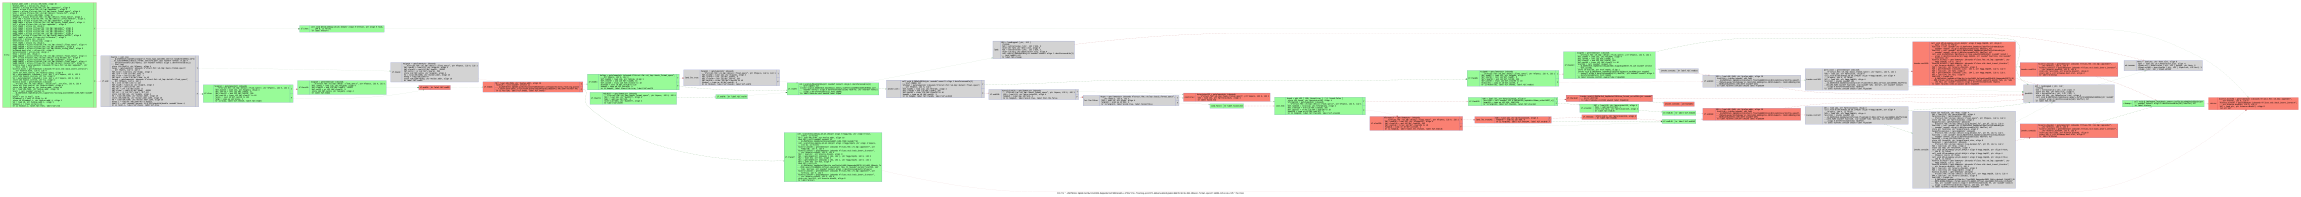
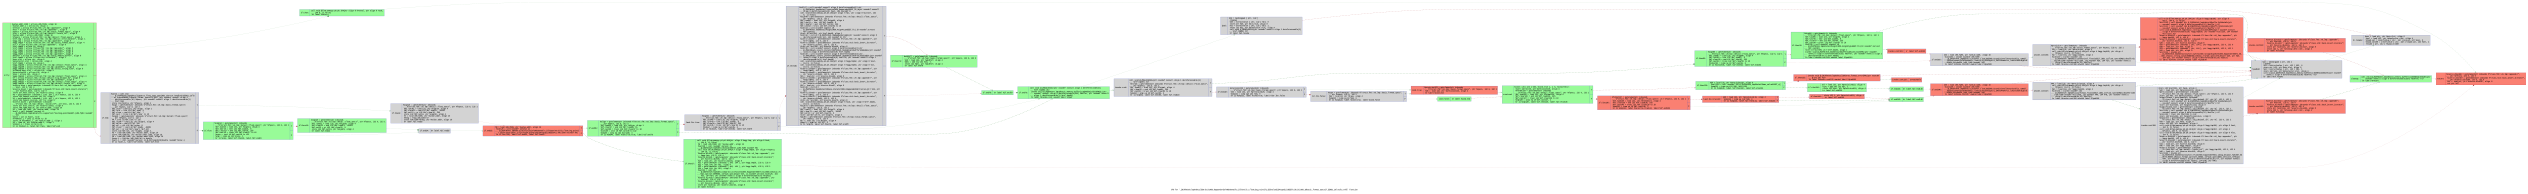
none -> (836, 66)
(1679, 71) -> (1907, 51)
(435, 88) -> (435, 131)
